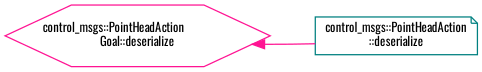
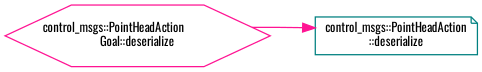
(290, 44) -> (277, 27)
